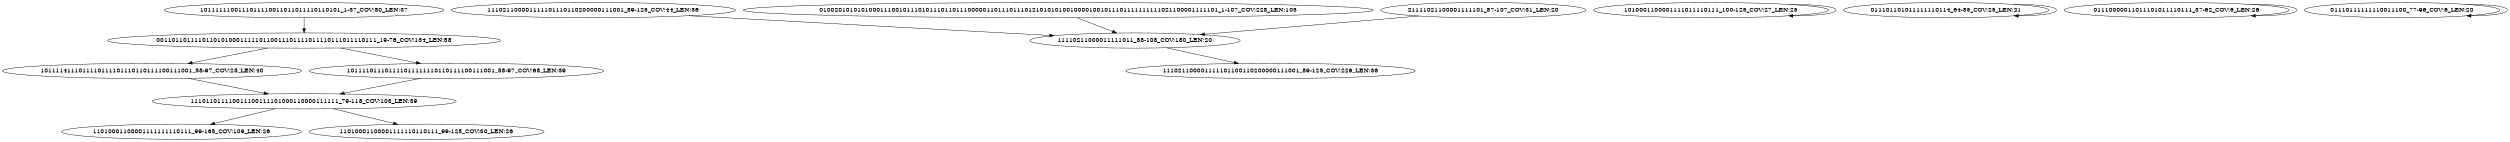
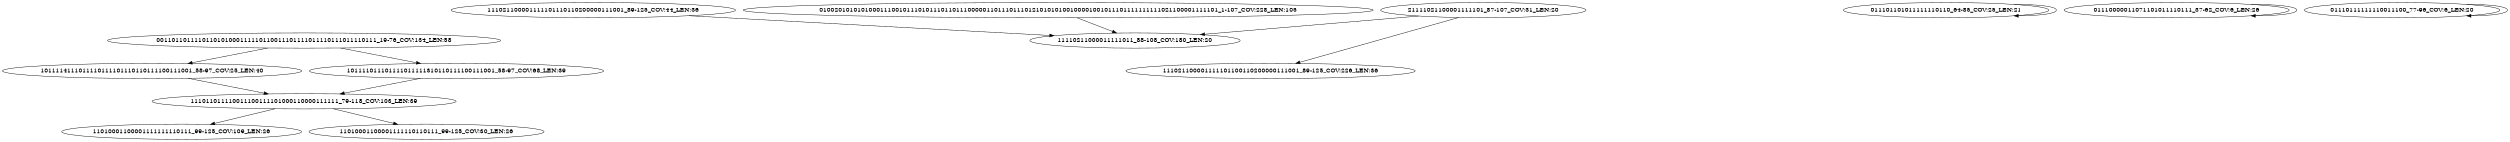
(304, 10) -> none
(1711, 10) -> none
(1946, 10) -> (1946, 10)
(2177, 10) -> (2177, 10)
(1200, 55) -> (1379, 40)
(457, 71) -> (457, 71)
(182, 132) -> (182, 132)
